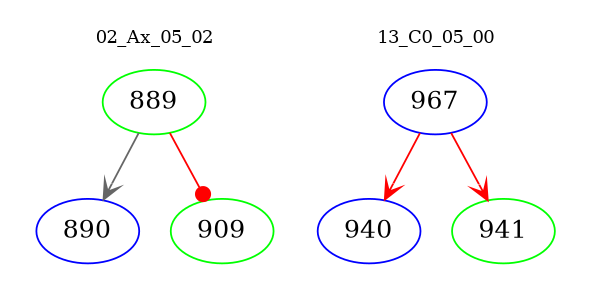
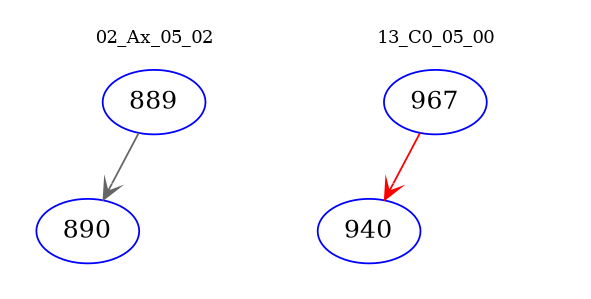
(154, 102) -> (154, 102)
(222, 231) -> none
(503, 231) -> none
